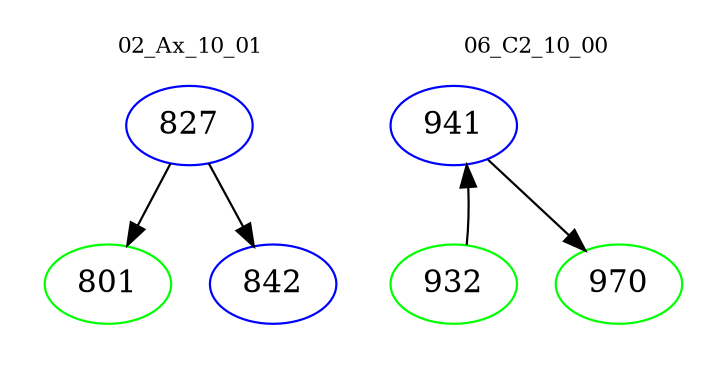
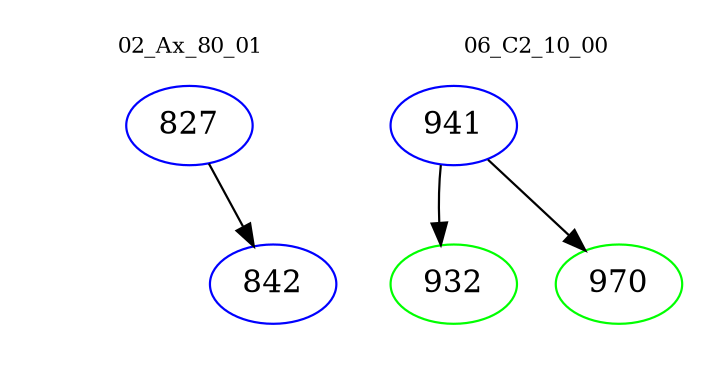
(191, 47) -> (191, 47)
(468, 216) -> (439, 194)
(108, 284) -> none
